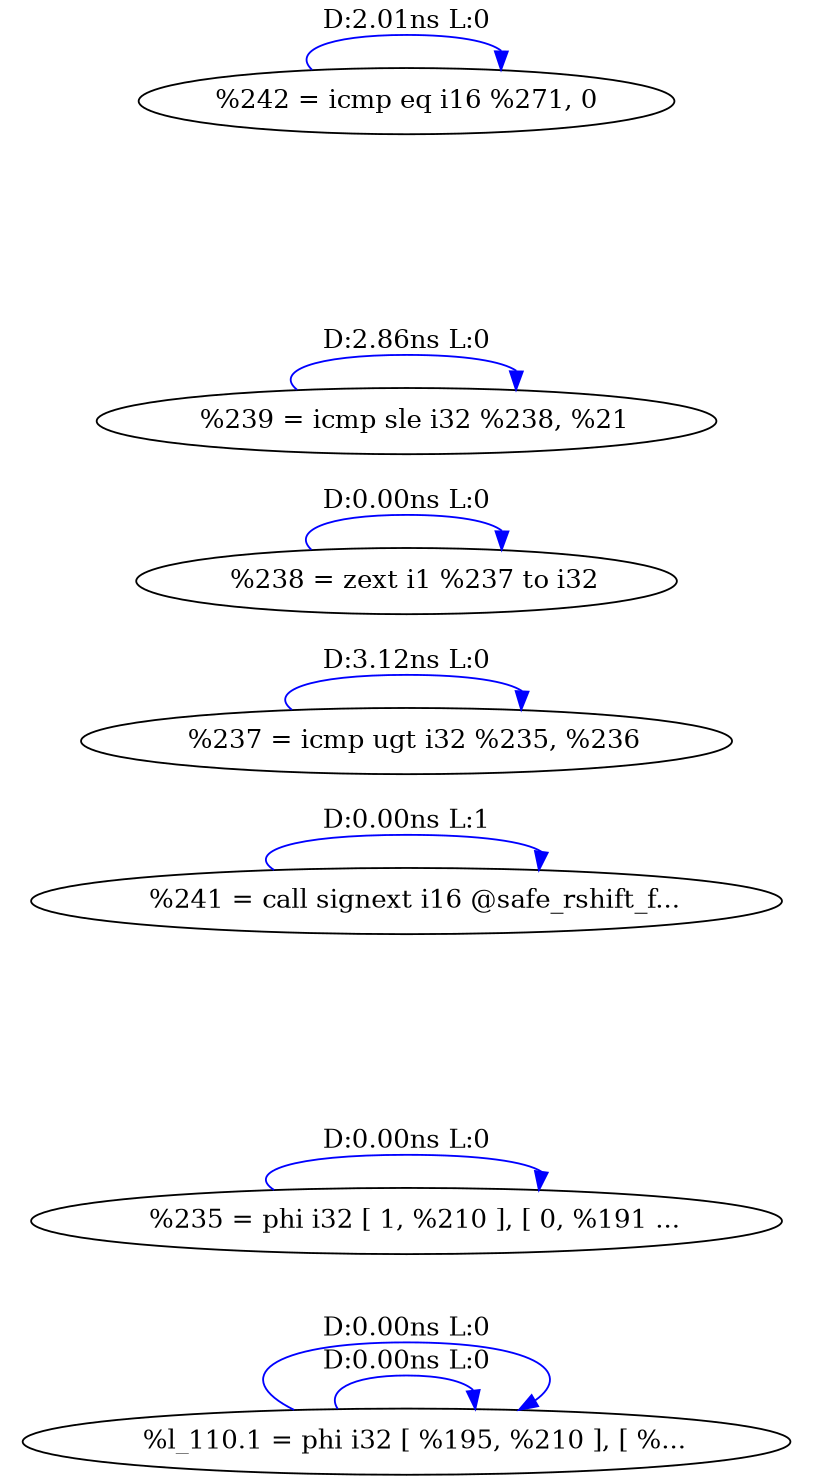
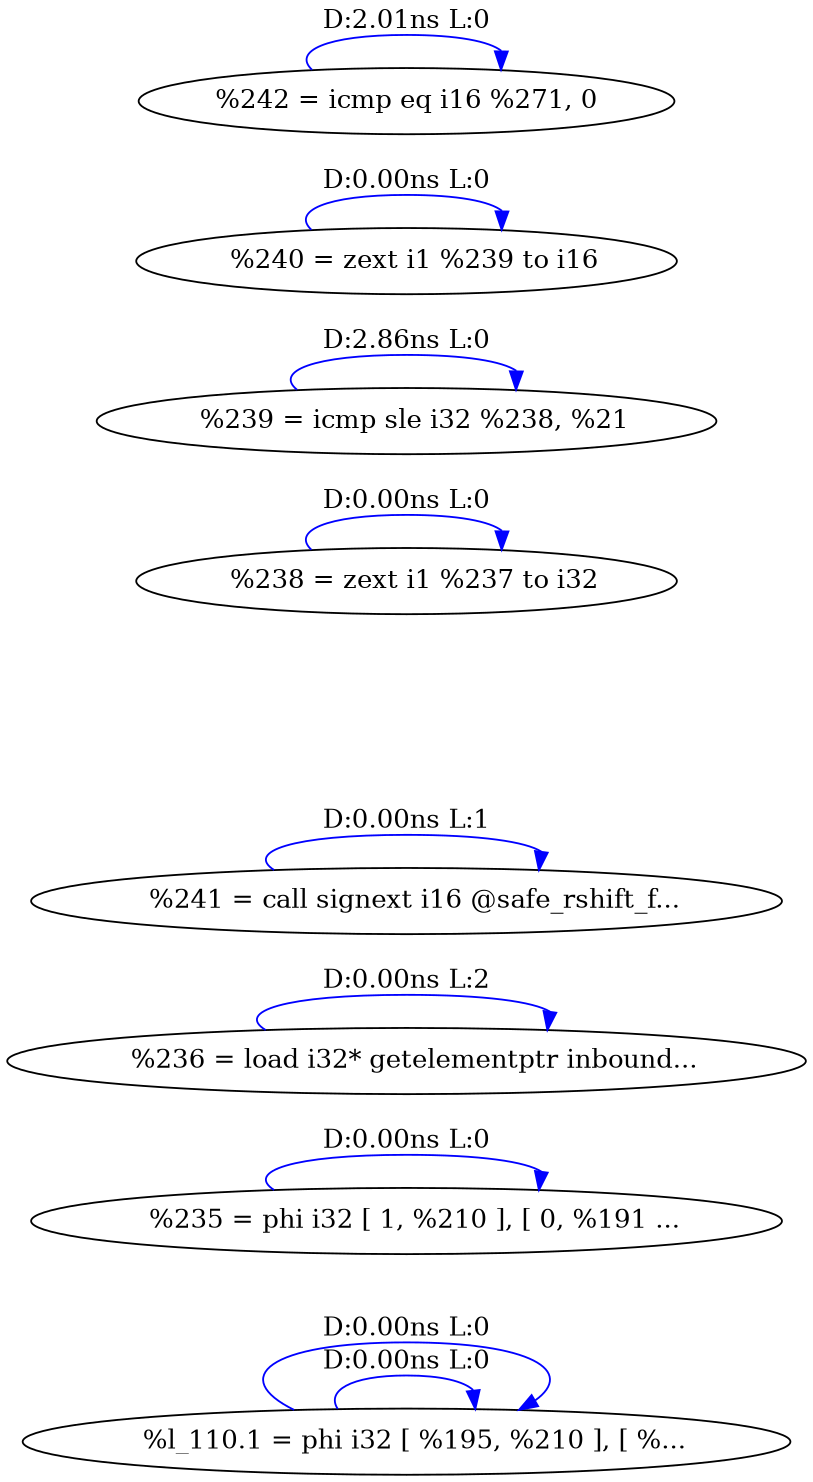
none -> (407, 261)
(407, 741) -> none
none -> (407, 1061)
